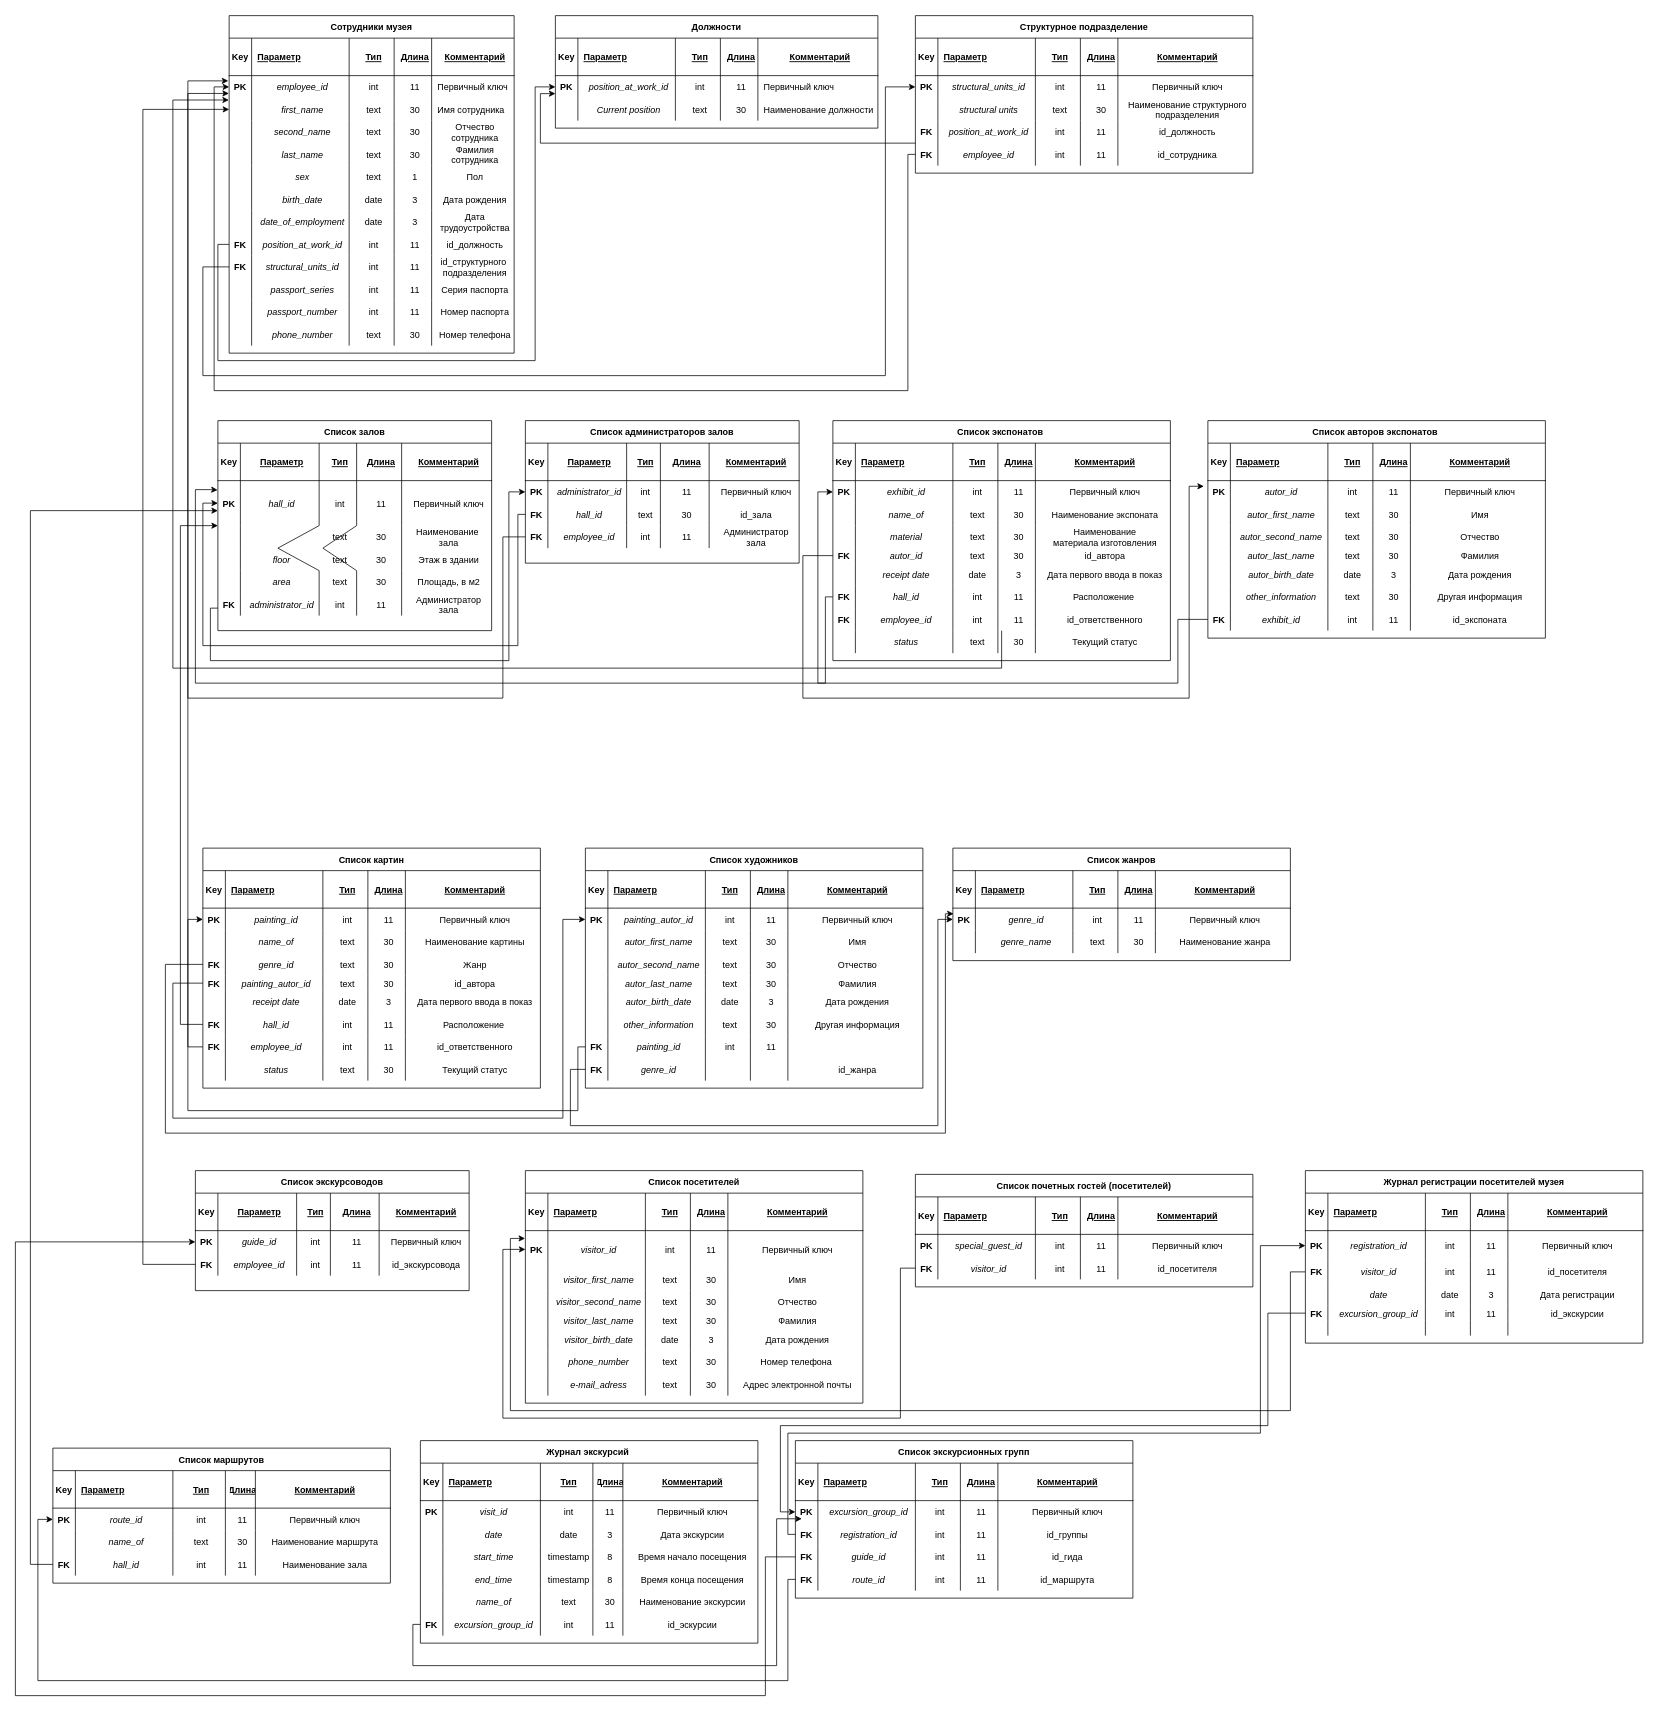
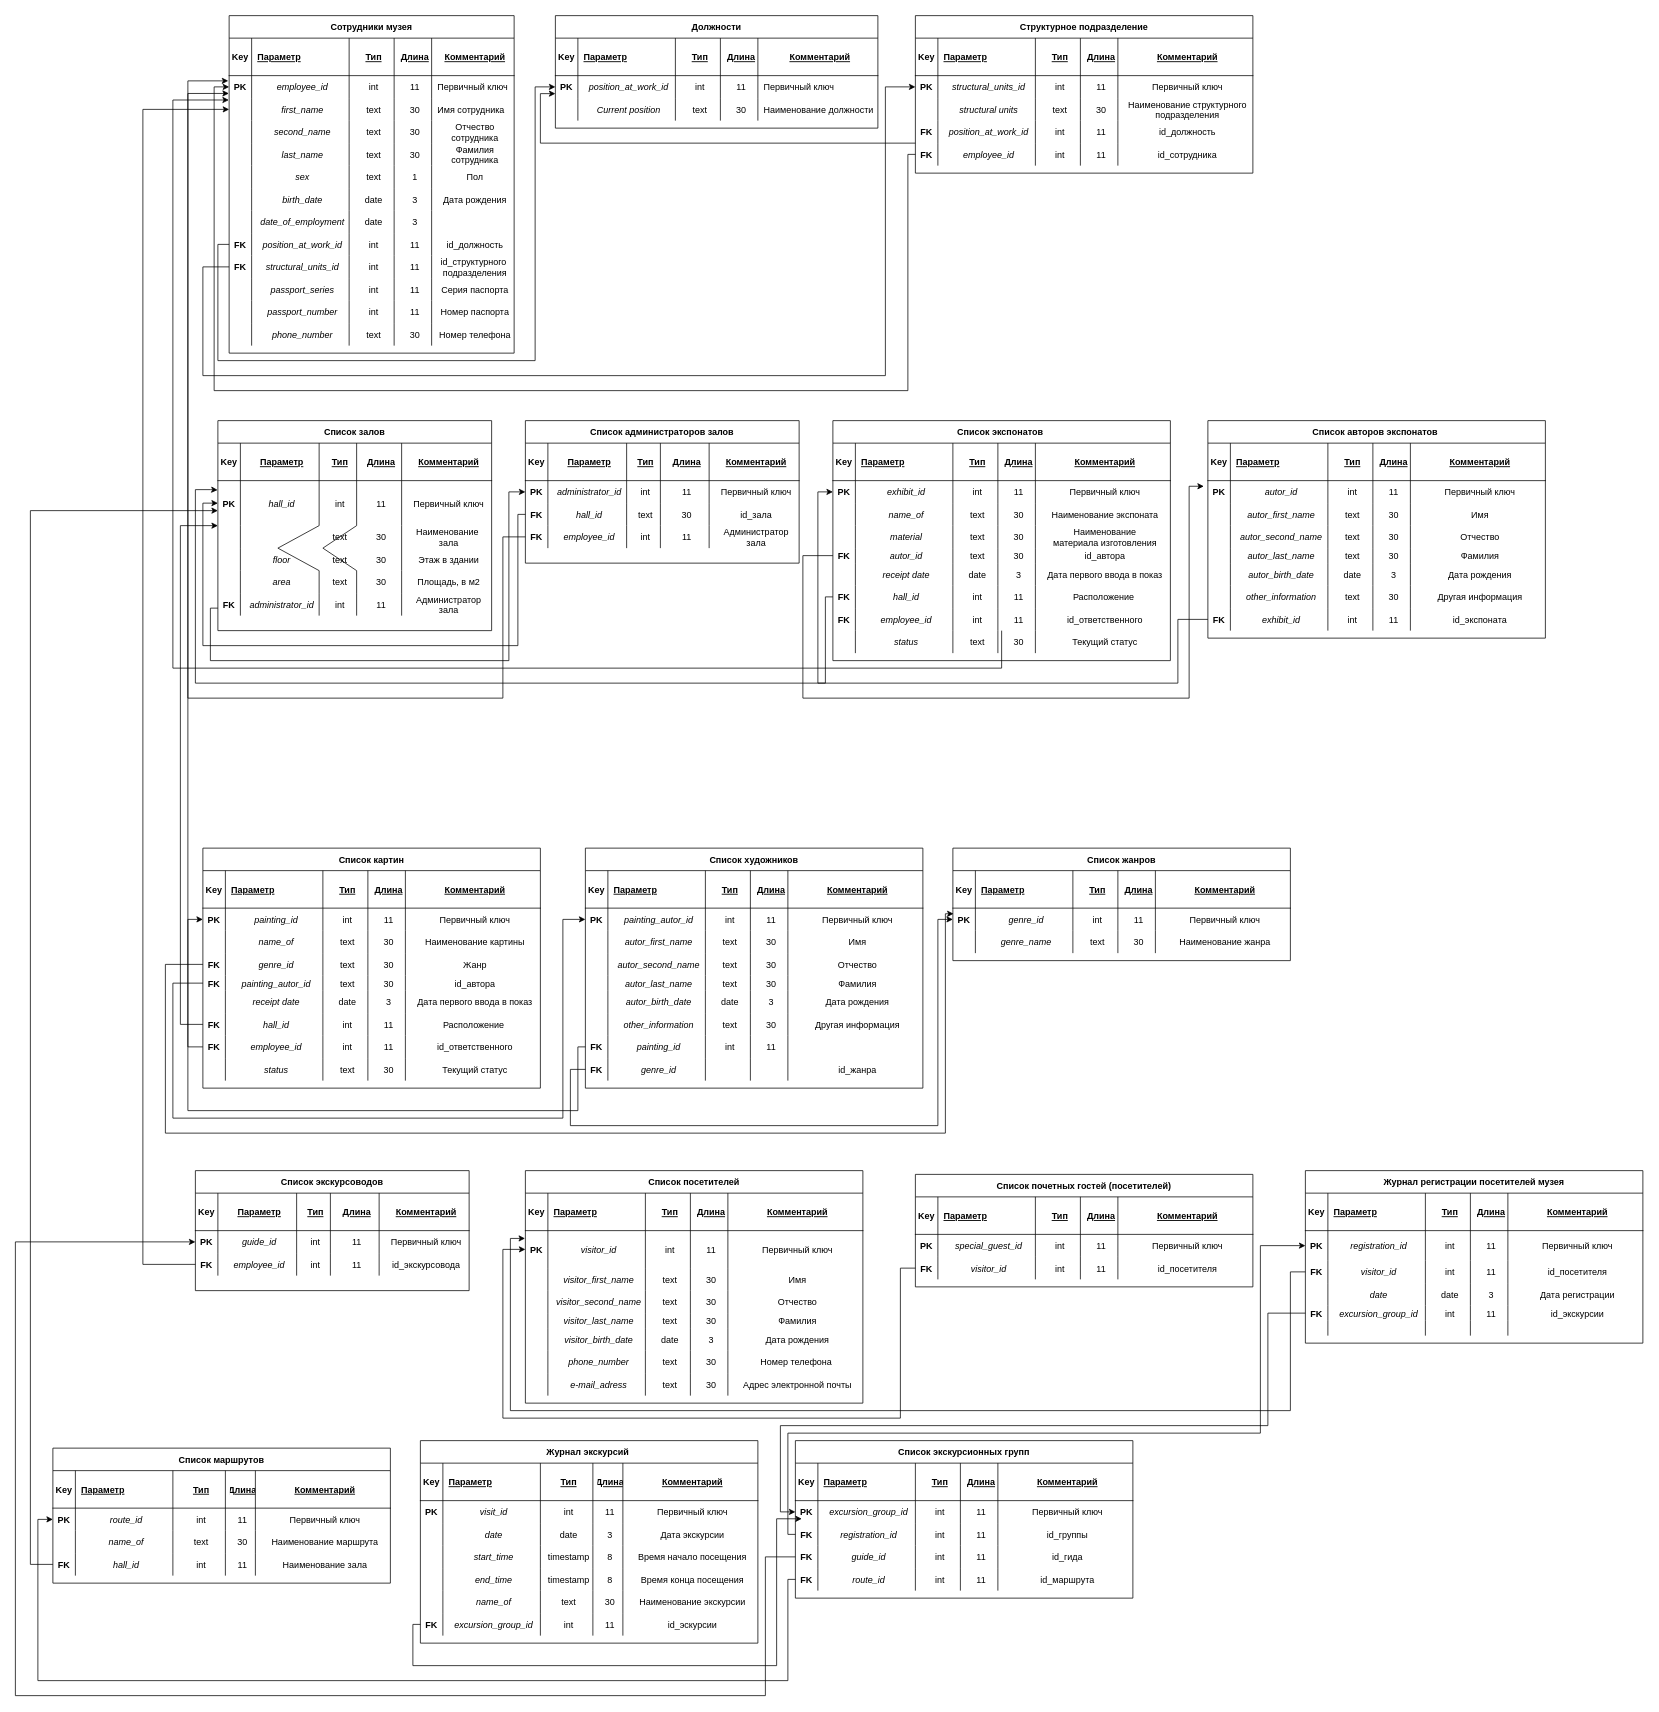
(473, 222) -> none
